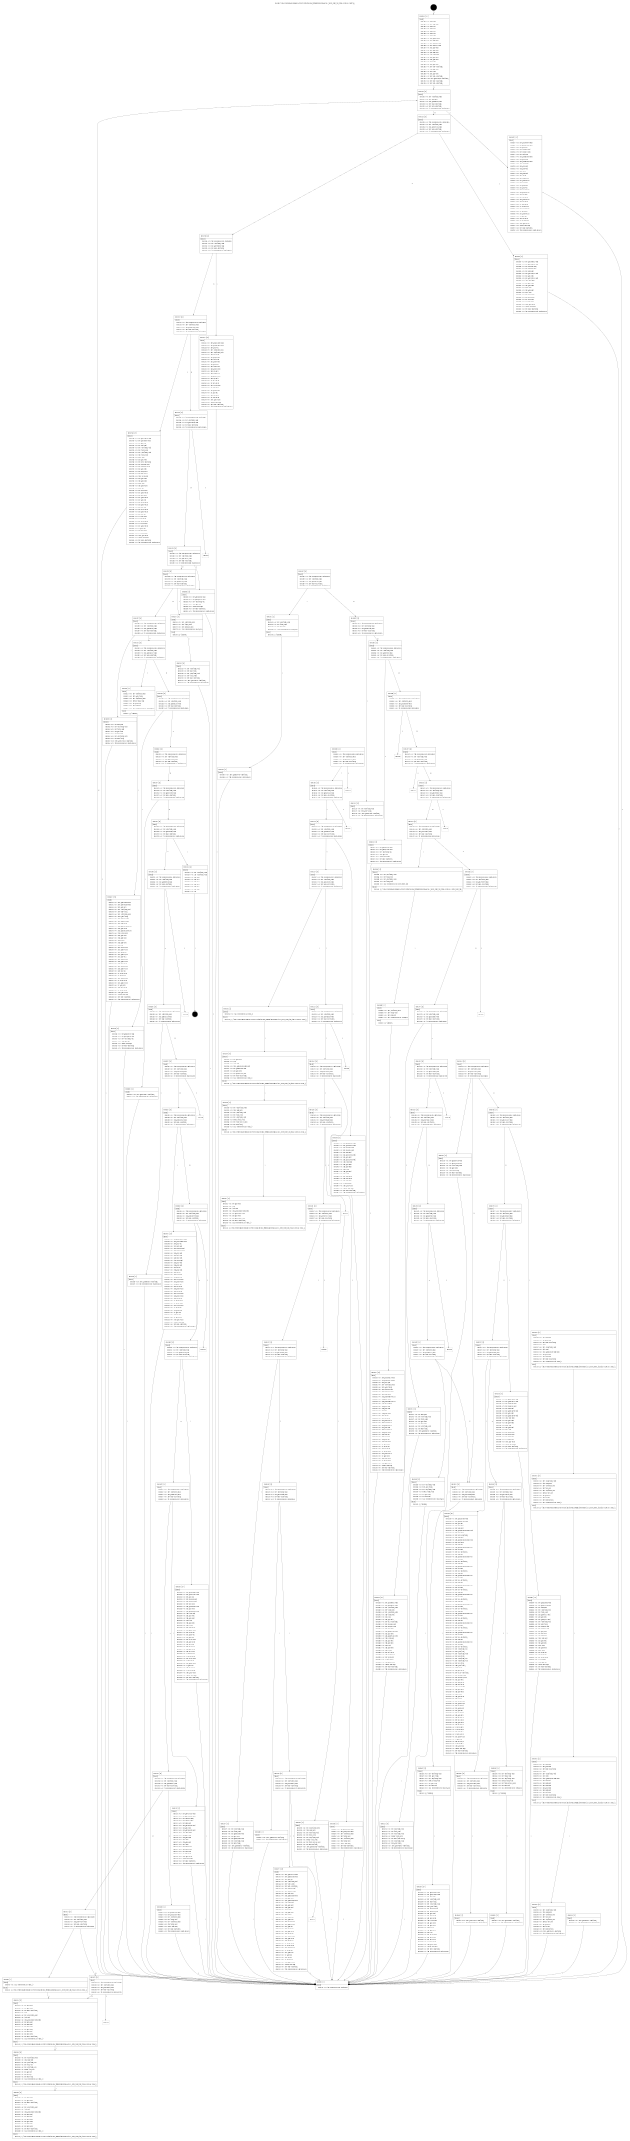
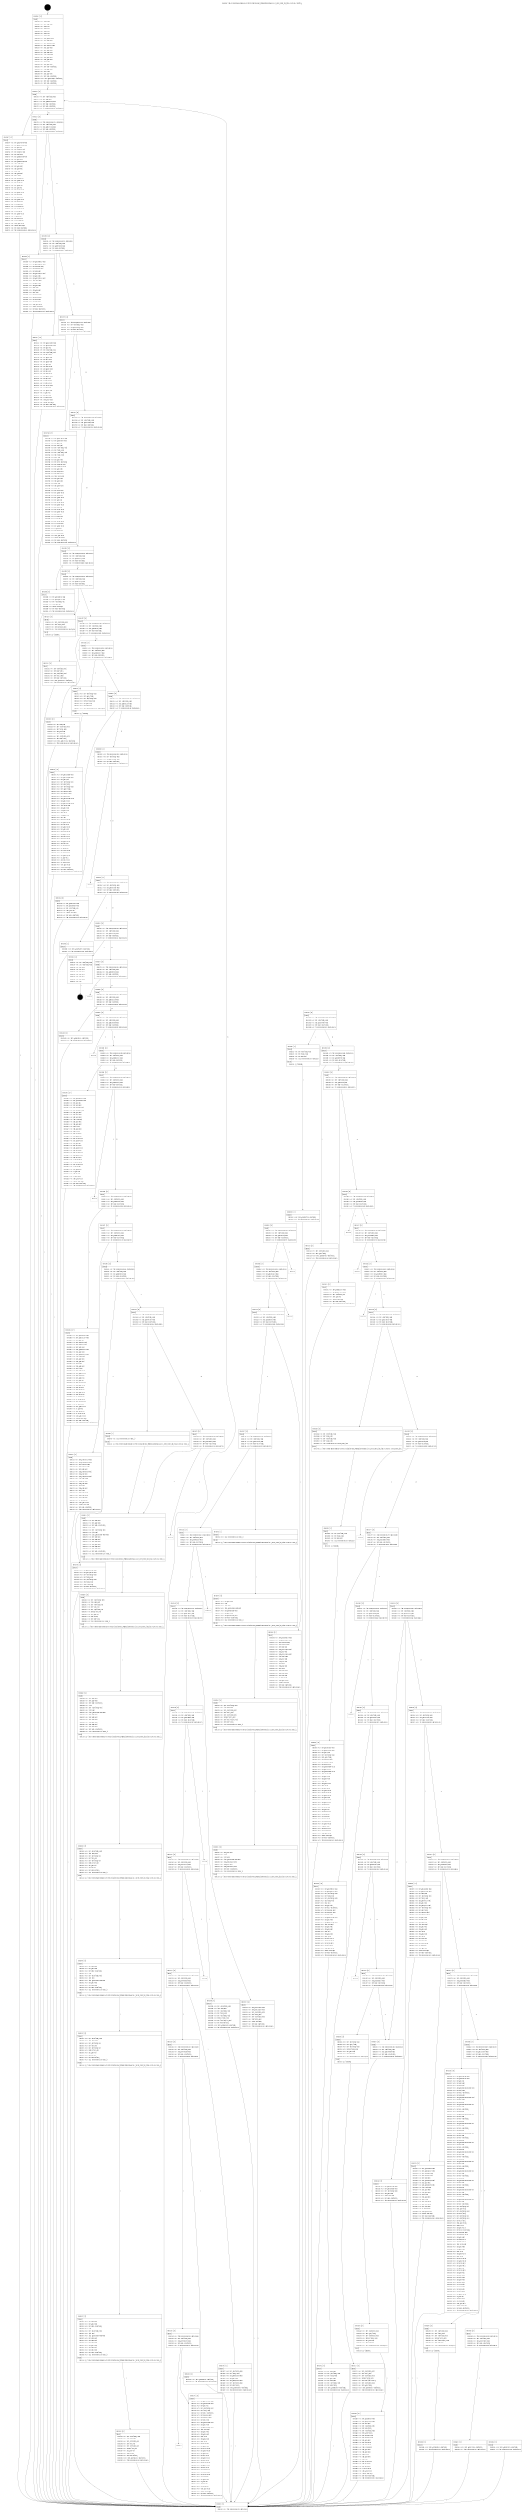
(205, 556) -> none
none -> (90, 885)
none -> (119, 1862)
